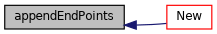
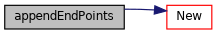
(151, 25) -> (139, 9)
